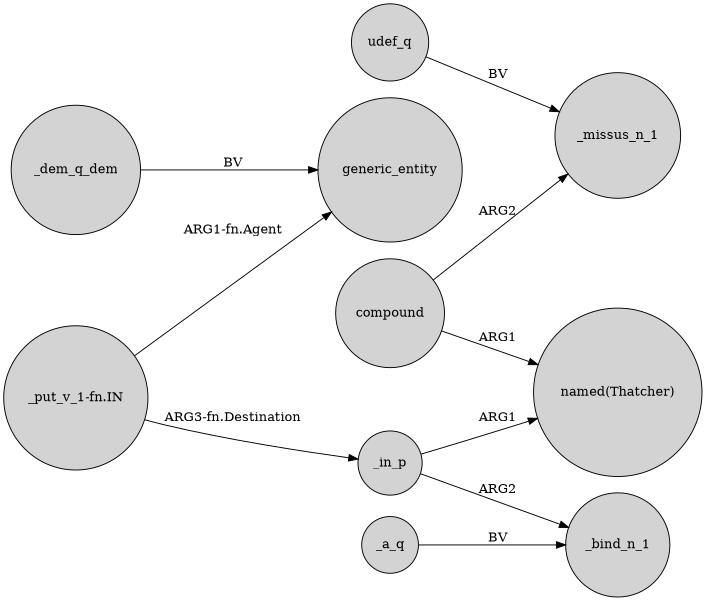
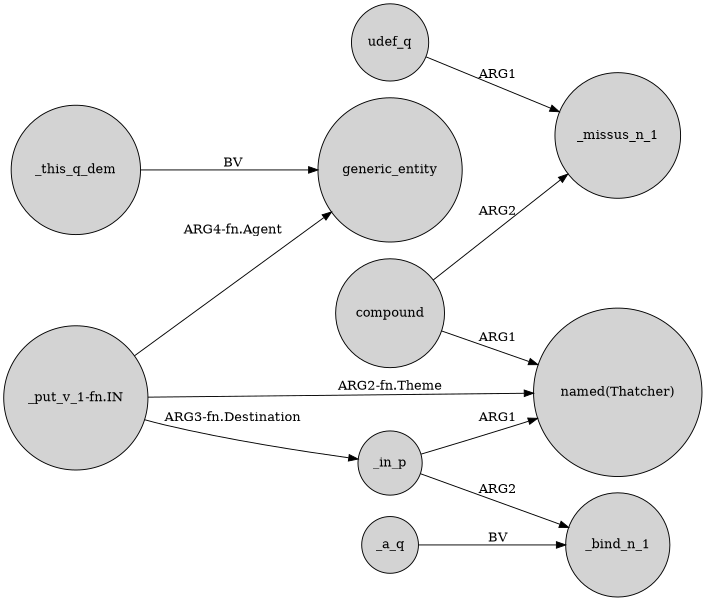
(498, 75) -> (498, 75)
(76, 170) -> (76, 170)
(233, 230) -> (233, 230)
none -> (336, 395)
